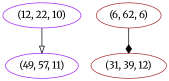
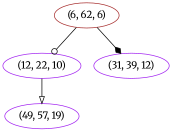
none -> (66, 38)
(42, 66) -> (42, 116)
(129, 66) -> (132, 66)
